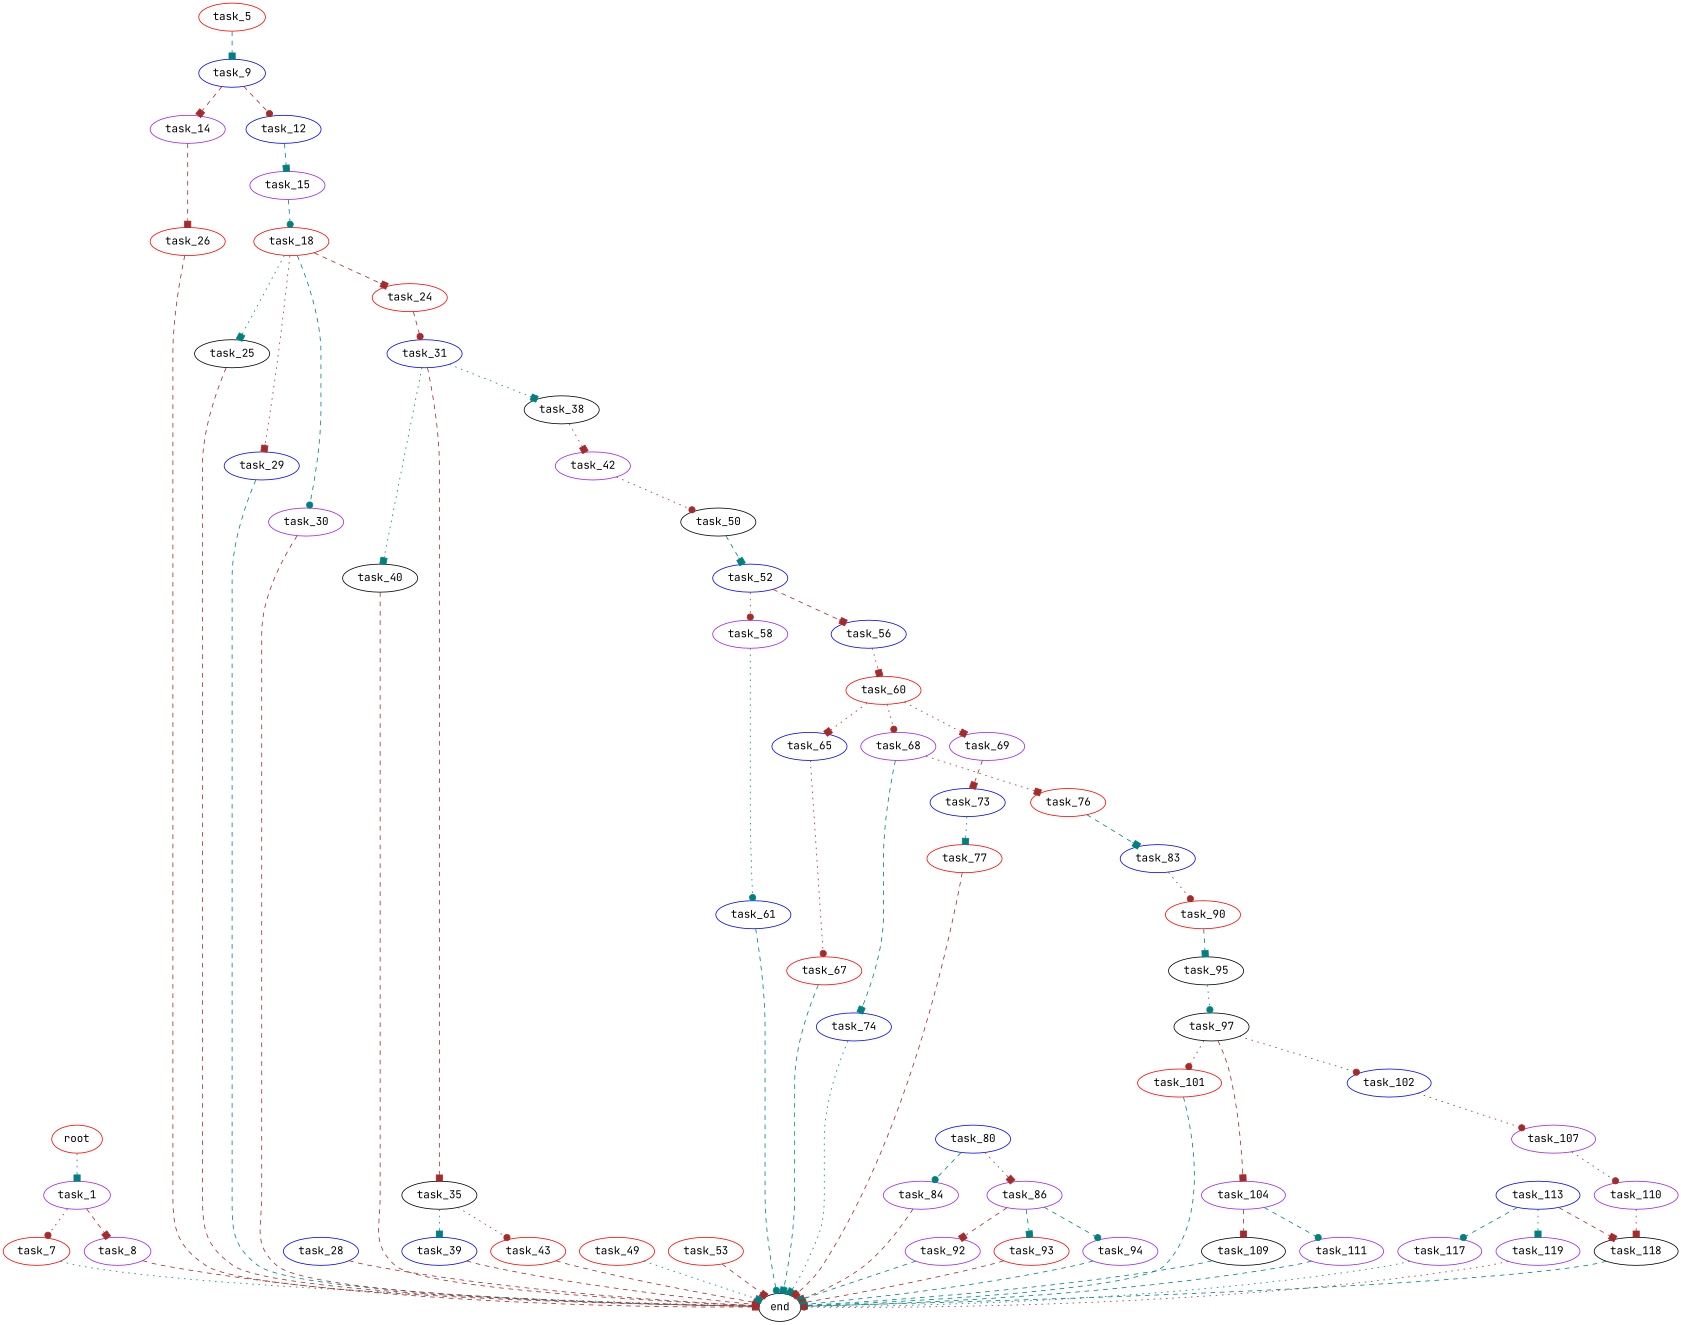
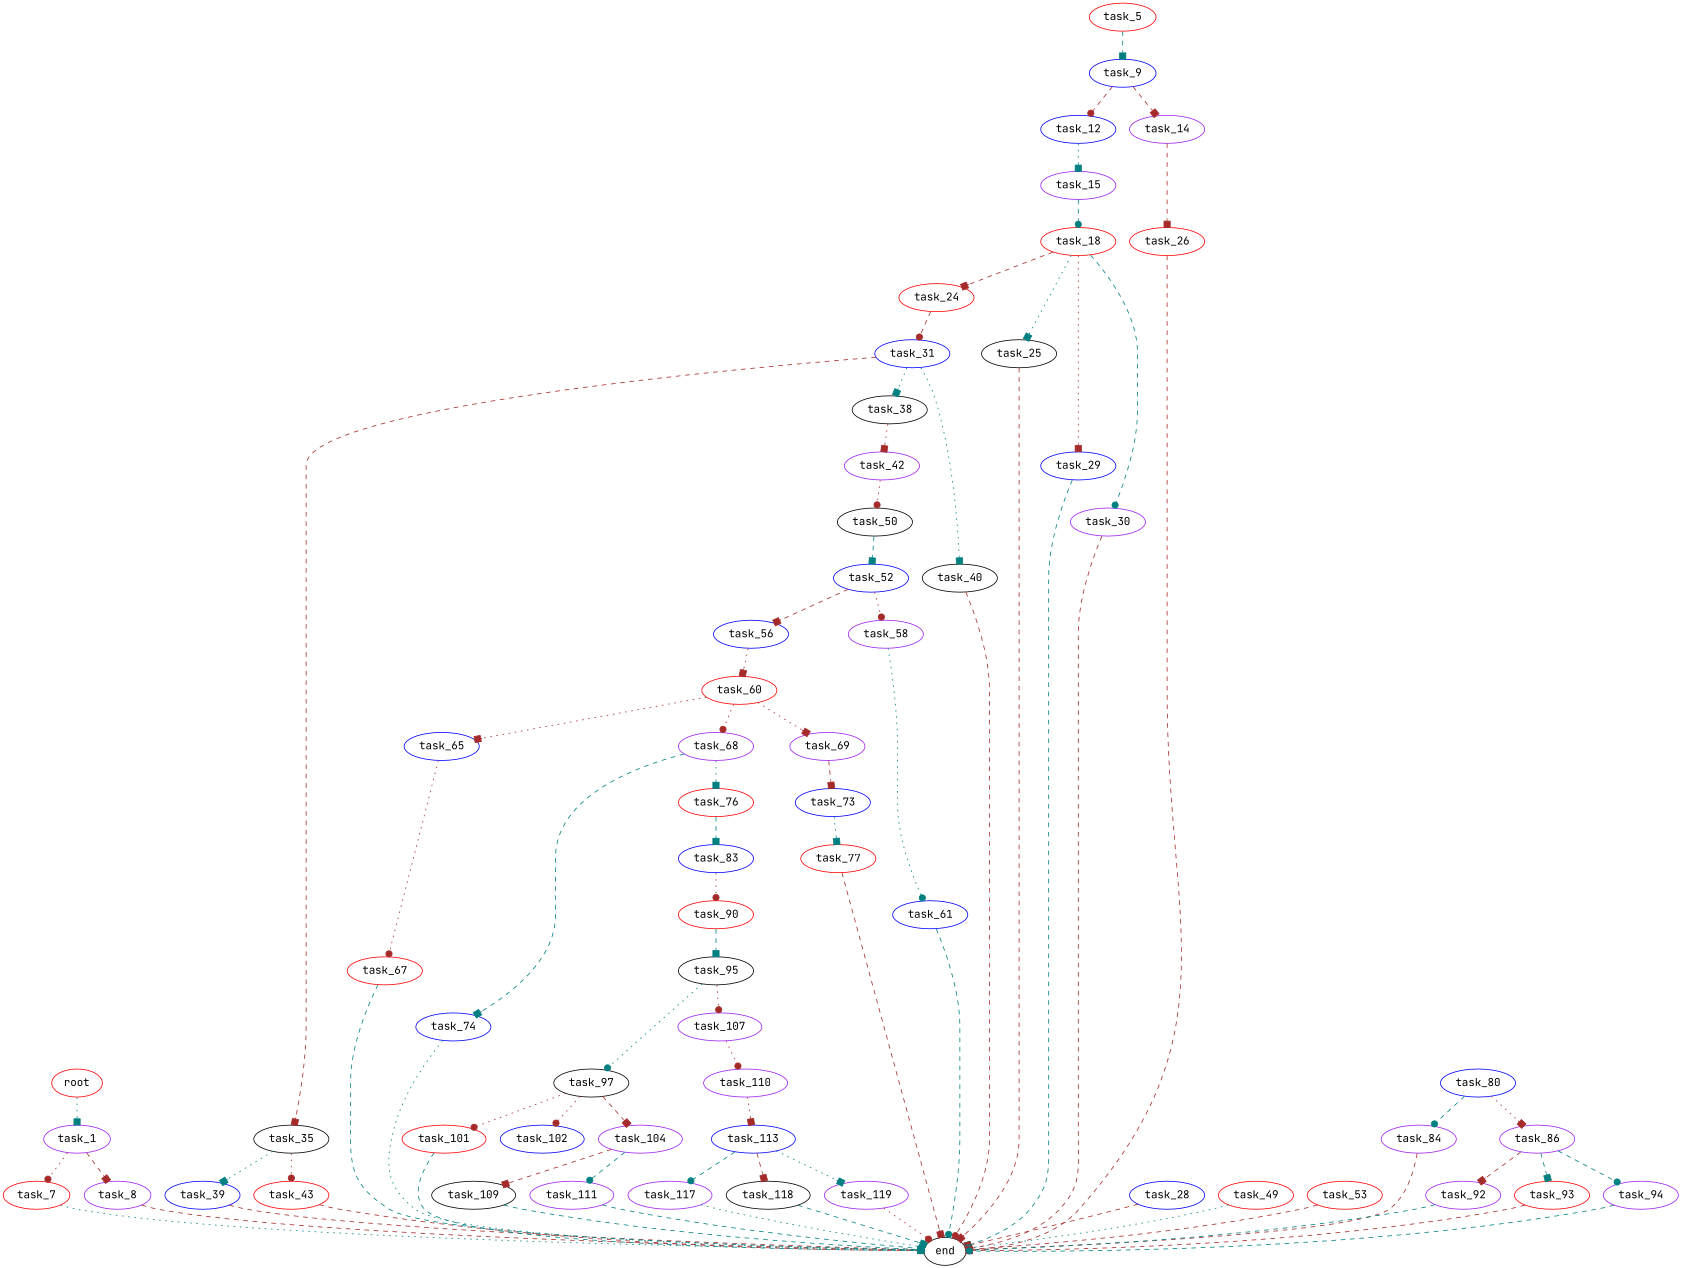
(285, 154) -> (1078, 154)
(985, 775) -> (716, 771)
(1468, 1110) -> (718, 996)
(1636, 1219) -> (749, 1107)
